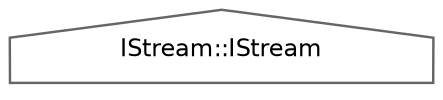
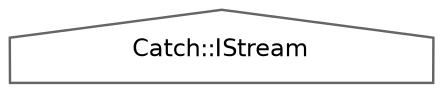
(222, 50) -> (222, 50)
